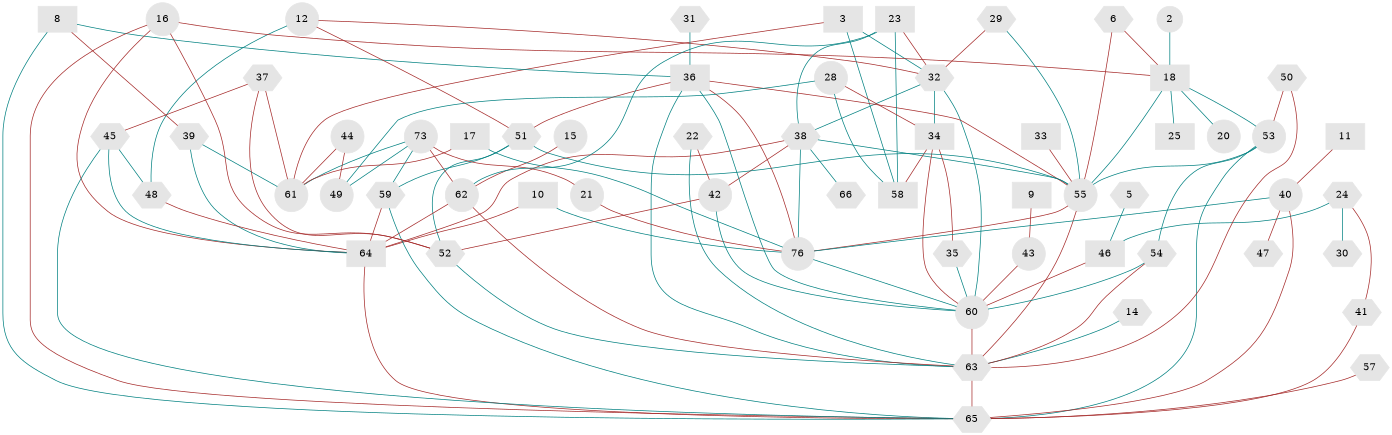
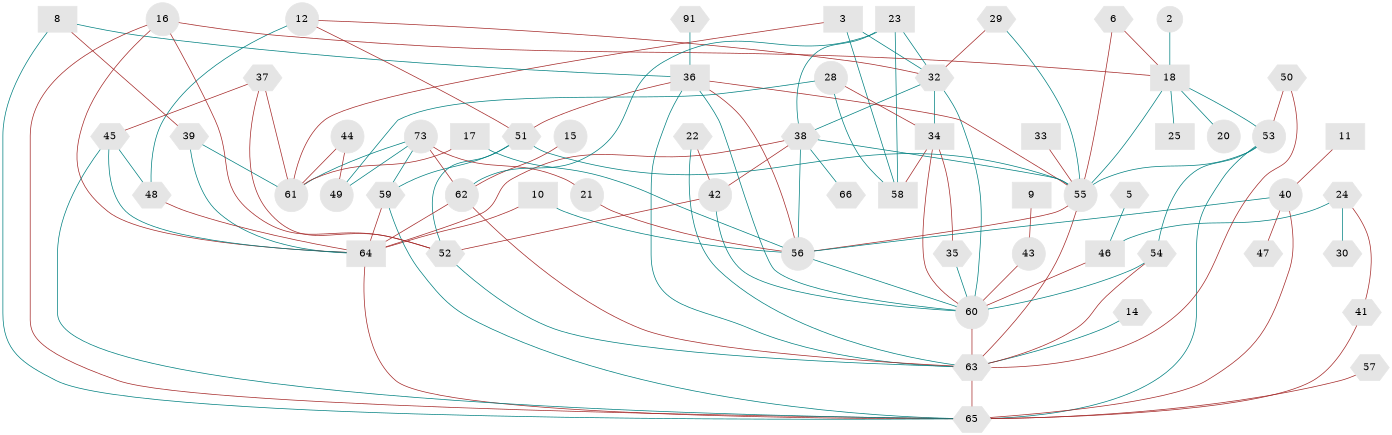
(690, 19) -> (690, 19)
(915, 49) -> (915, 49)
(798, 254) -> (798, 254)
